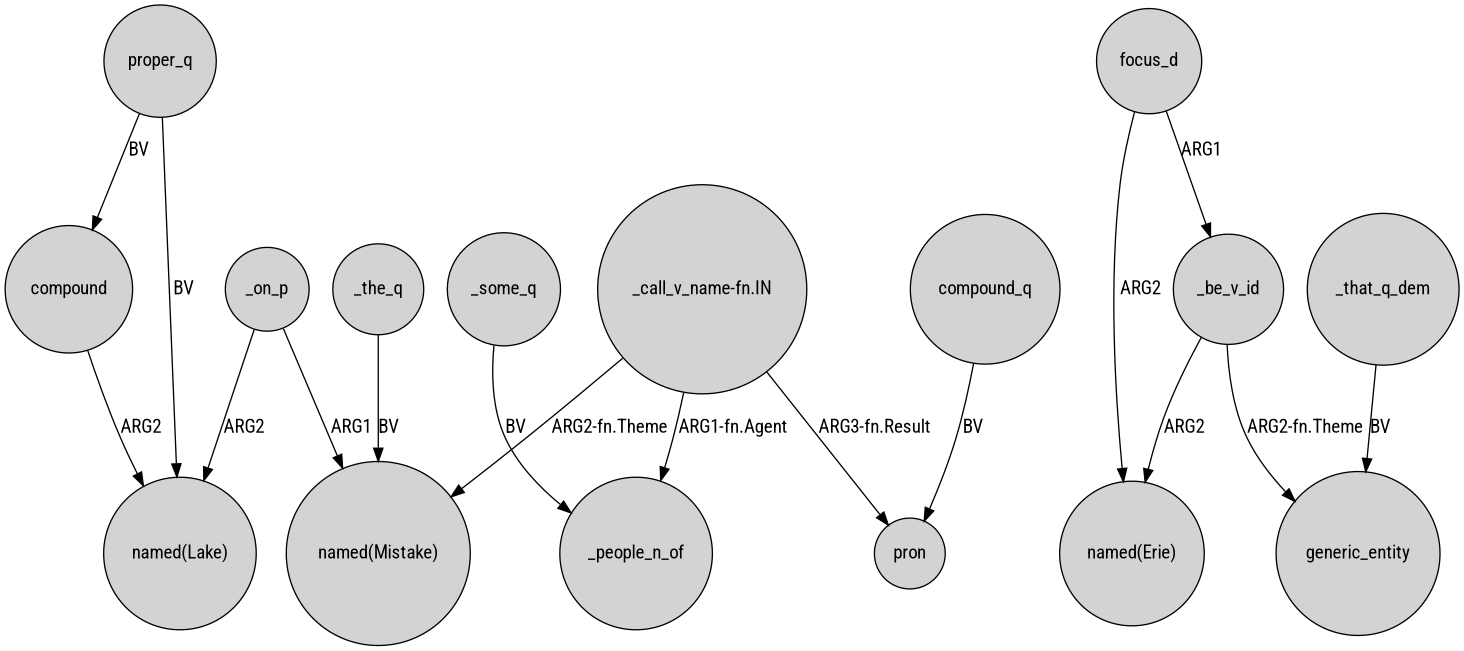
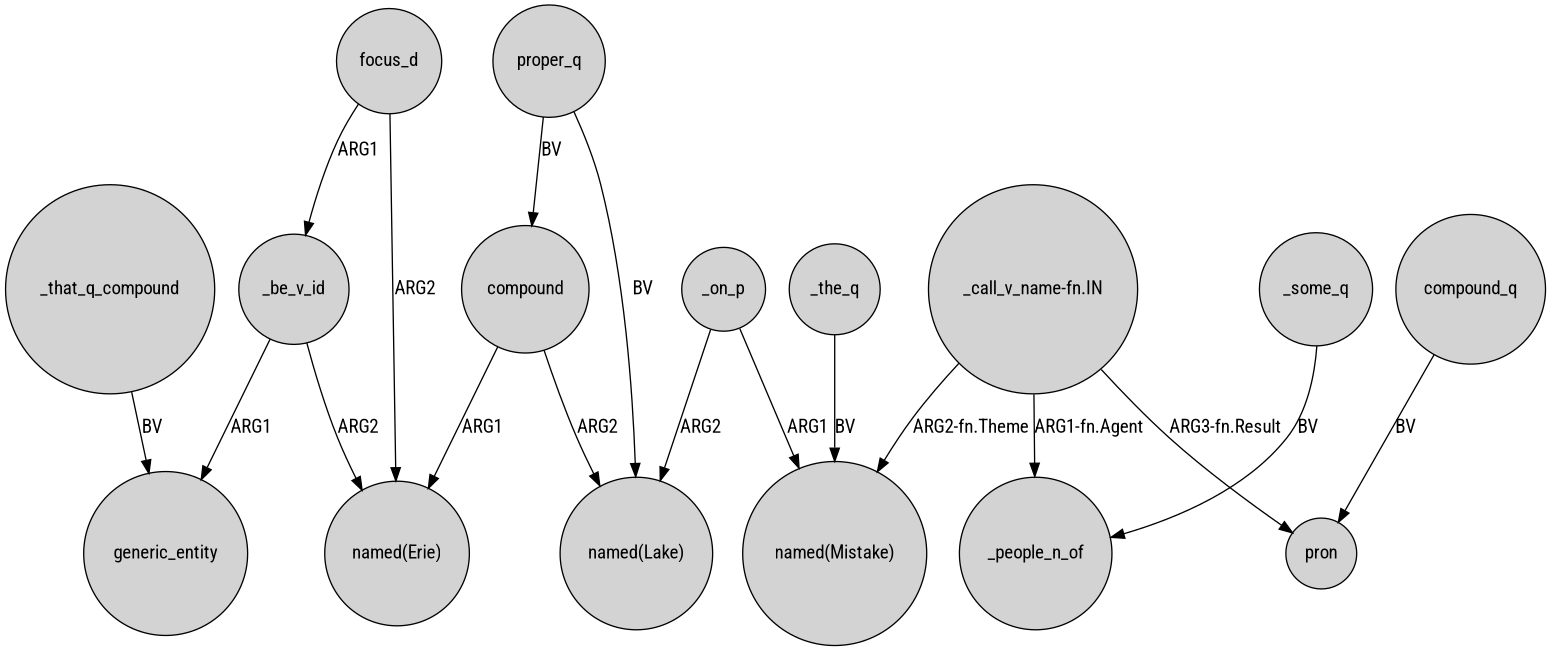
(1383, 289) -> (110, 289)
none -> (466, 412)
(1305, 428) -> (251, 428)
